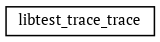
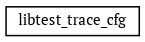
(80, 21) -> (73, 21)
